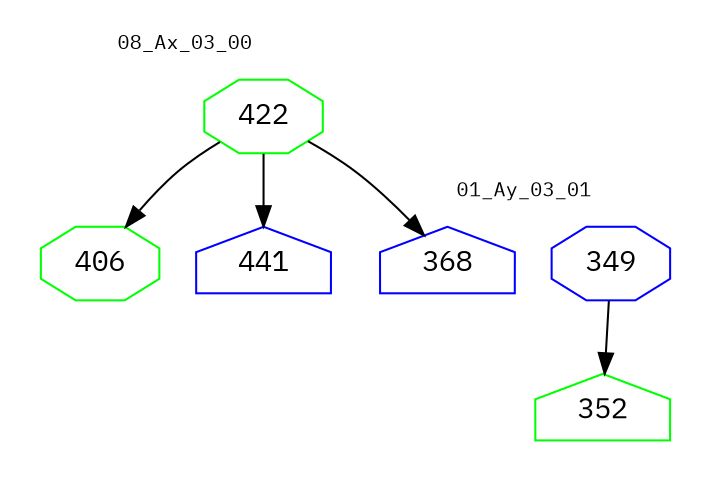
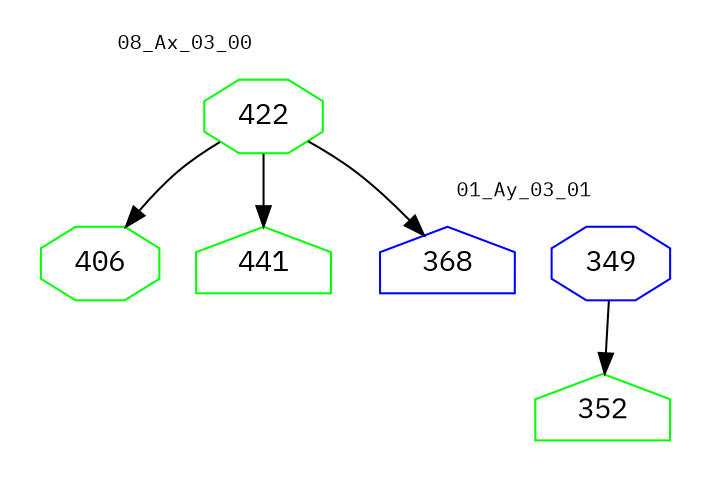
(264, 264) -> (264, 264)
